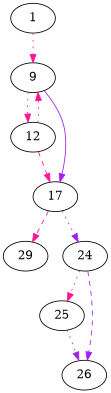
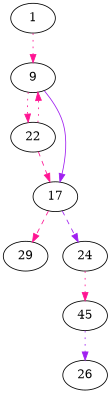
(33, 137) -> (33, 137)
(68, 223) -> (68, 223)
(92, 312) -> none
(62, 316) -> (85, 316)
